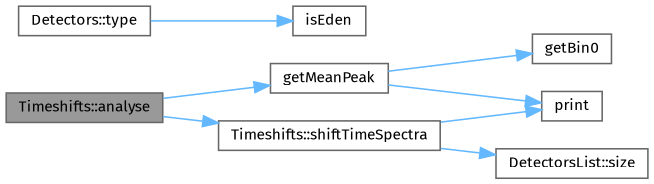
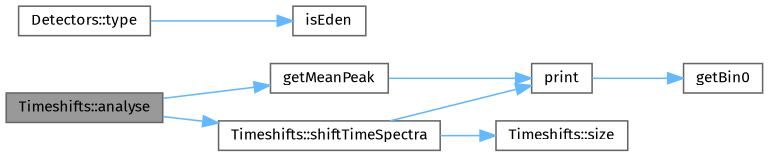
(452, 63) -> (630, 78)
(572, 164) -> (562, 136)
